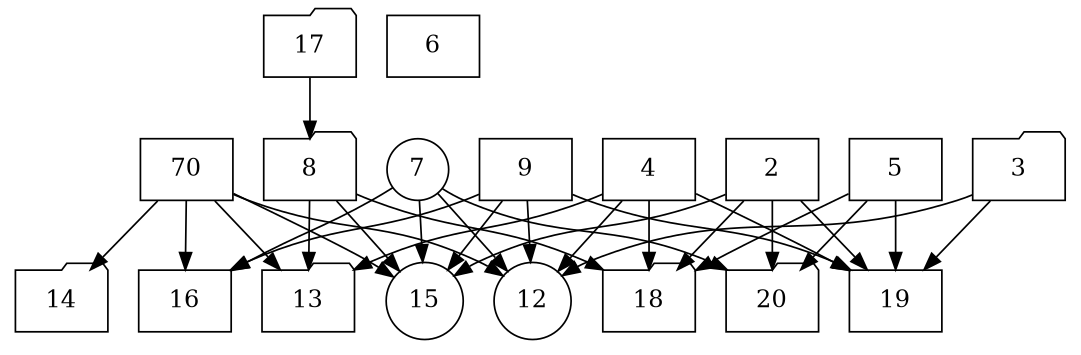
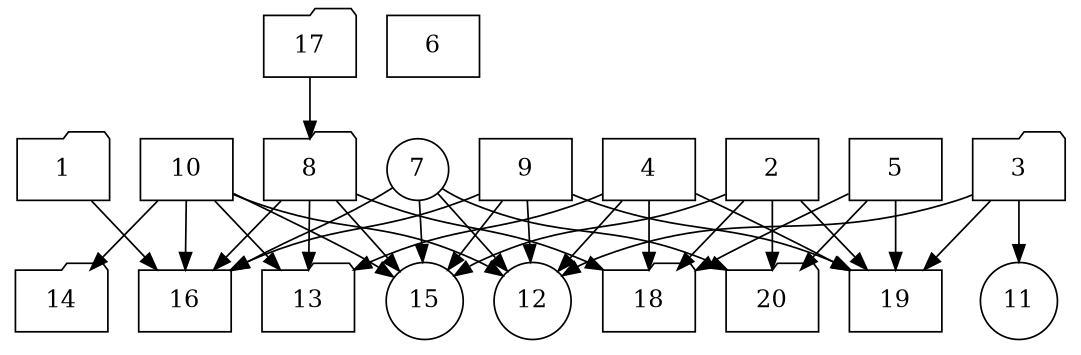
none -> (63, 170)
(187, 170) -> (187, 170)
none -> (255, 228)
none -> (1019, 301)
